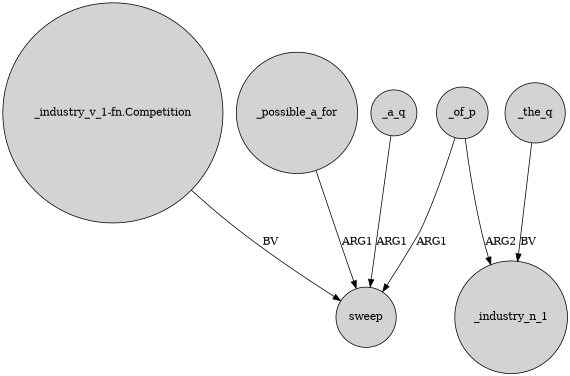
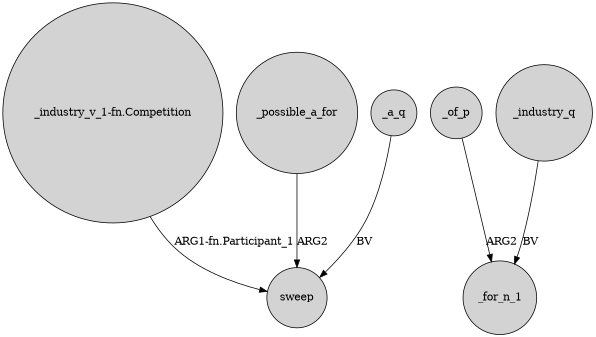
(535, 113) -> (544, 113)
(427, 215) -> none
(270, 242) -> (234, 242)
(357, 242) -> (312, 242)
(392, 242) -> (364, 242)
(511, 317) -> (500, 298)
